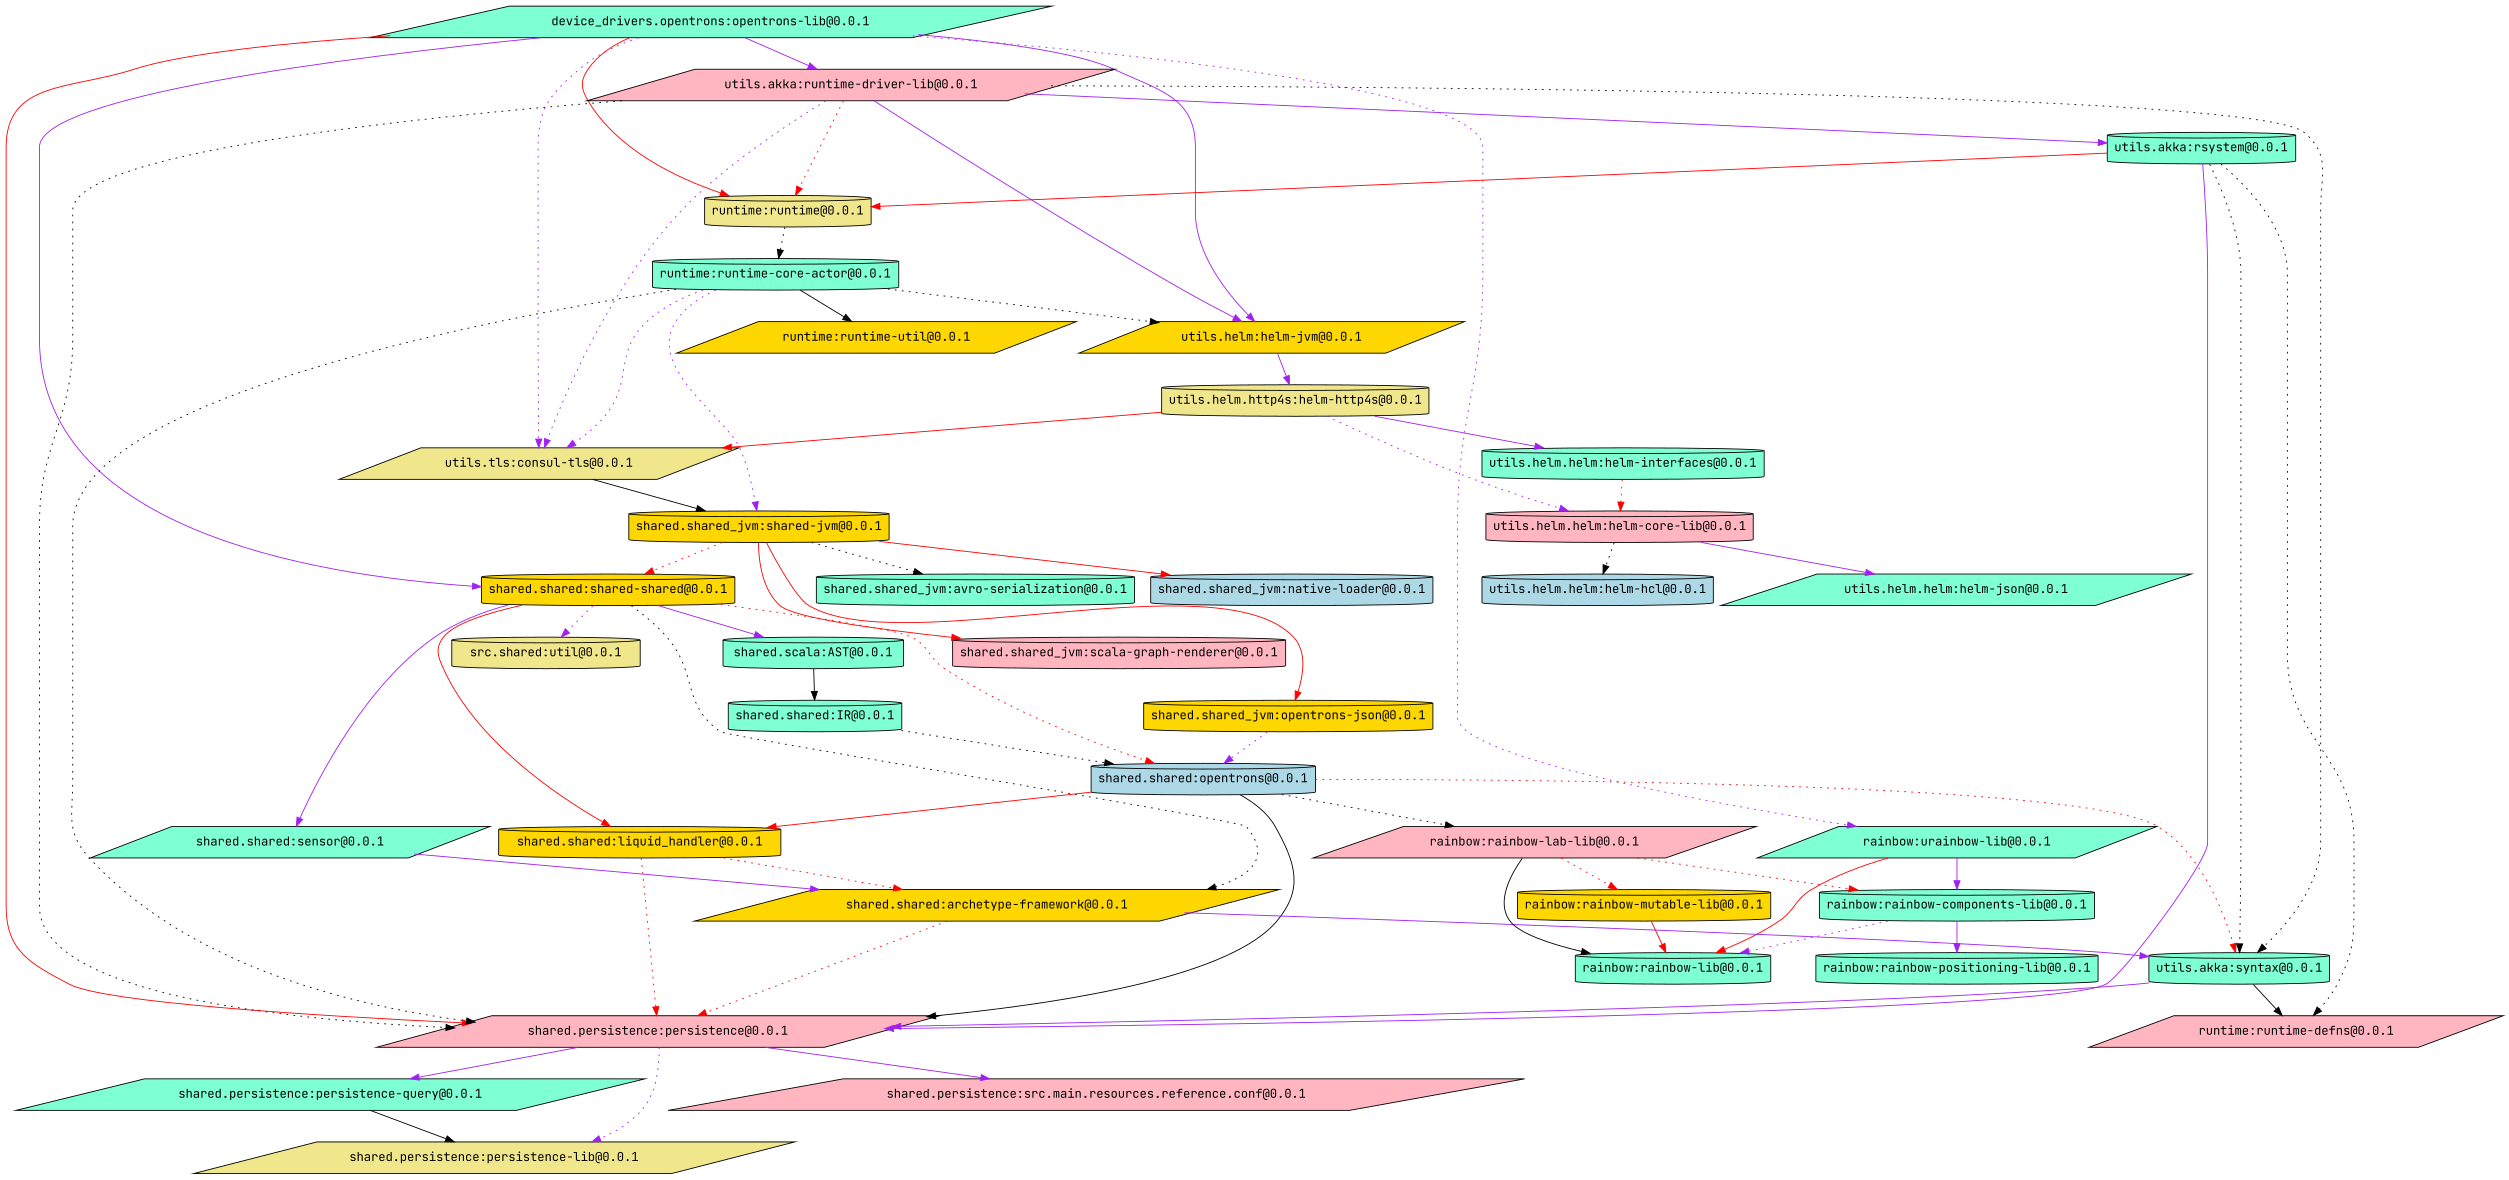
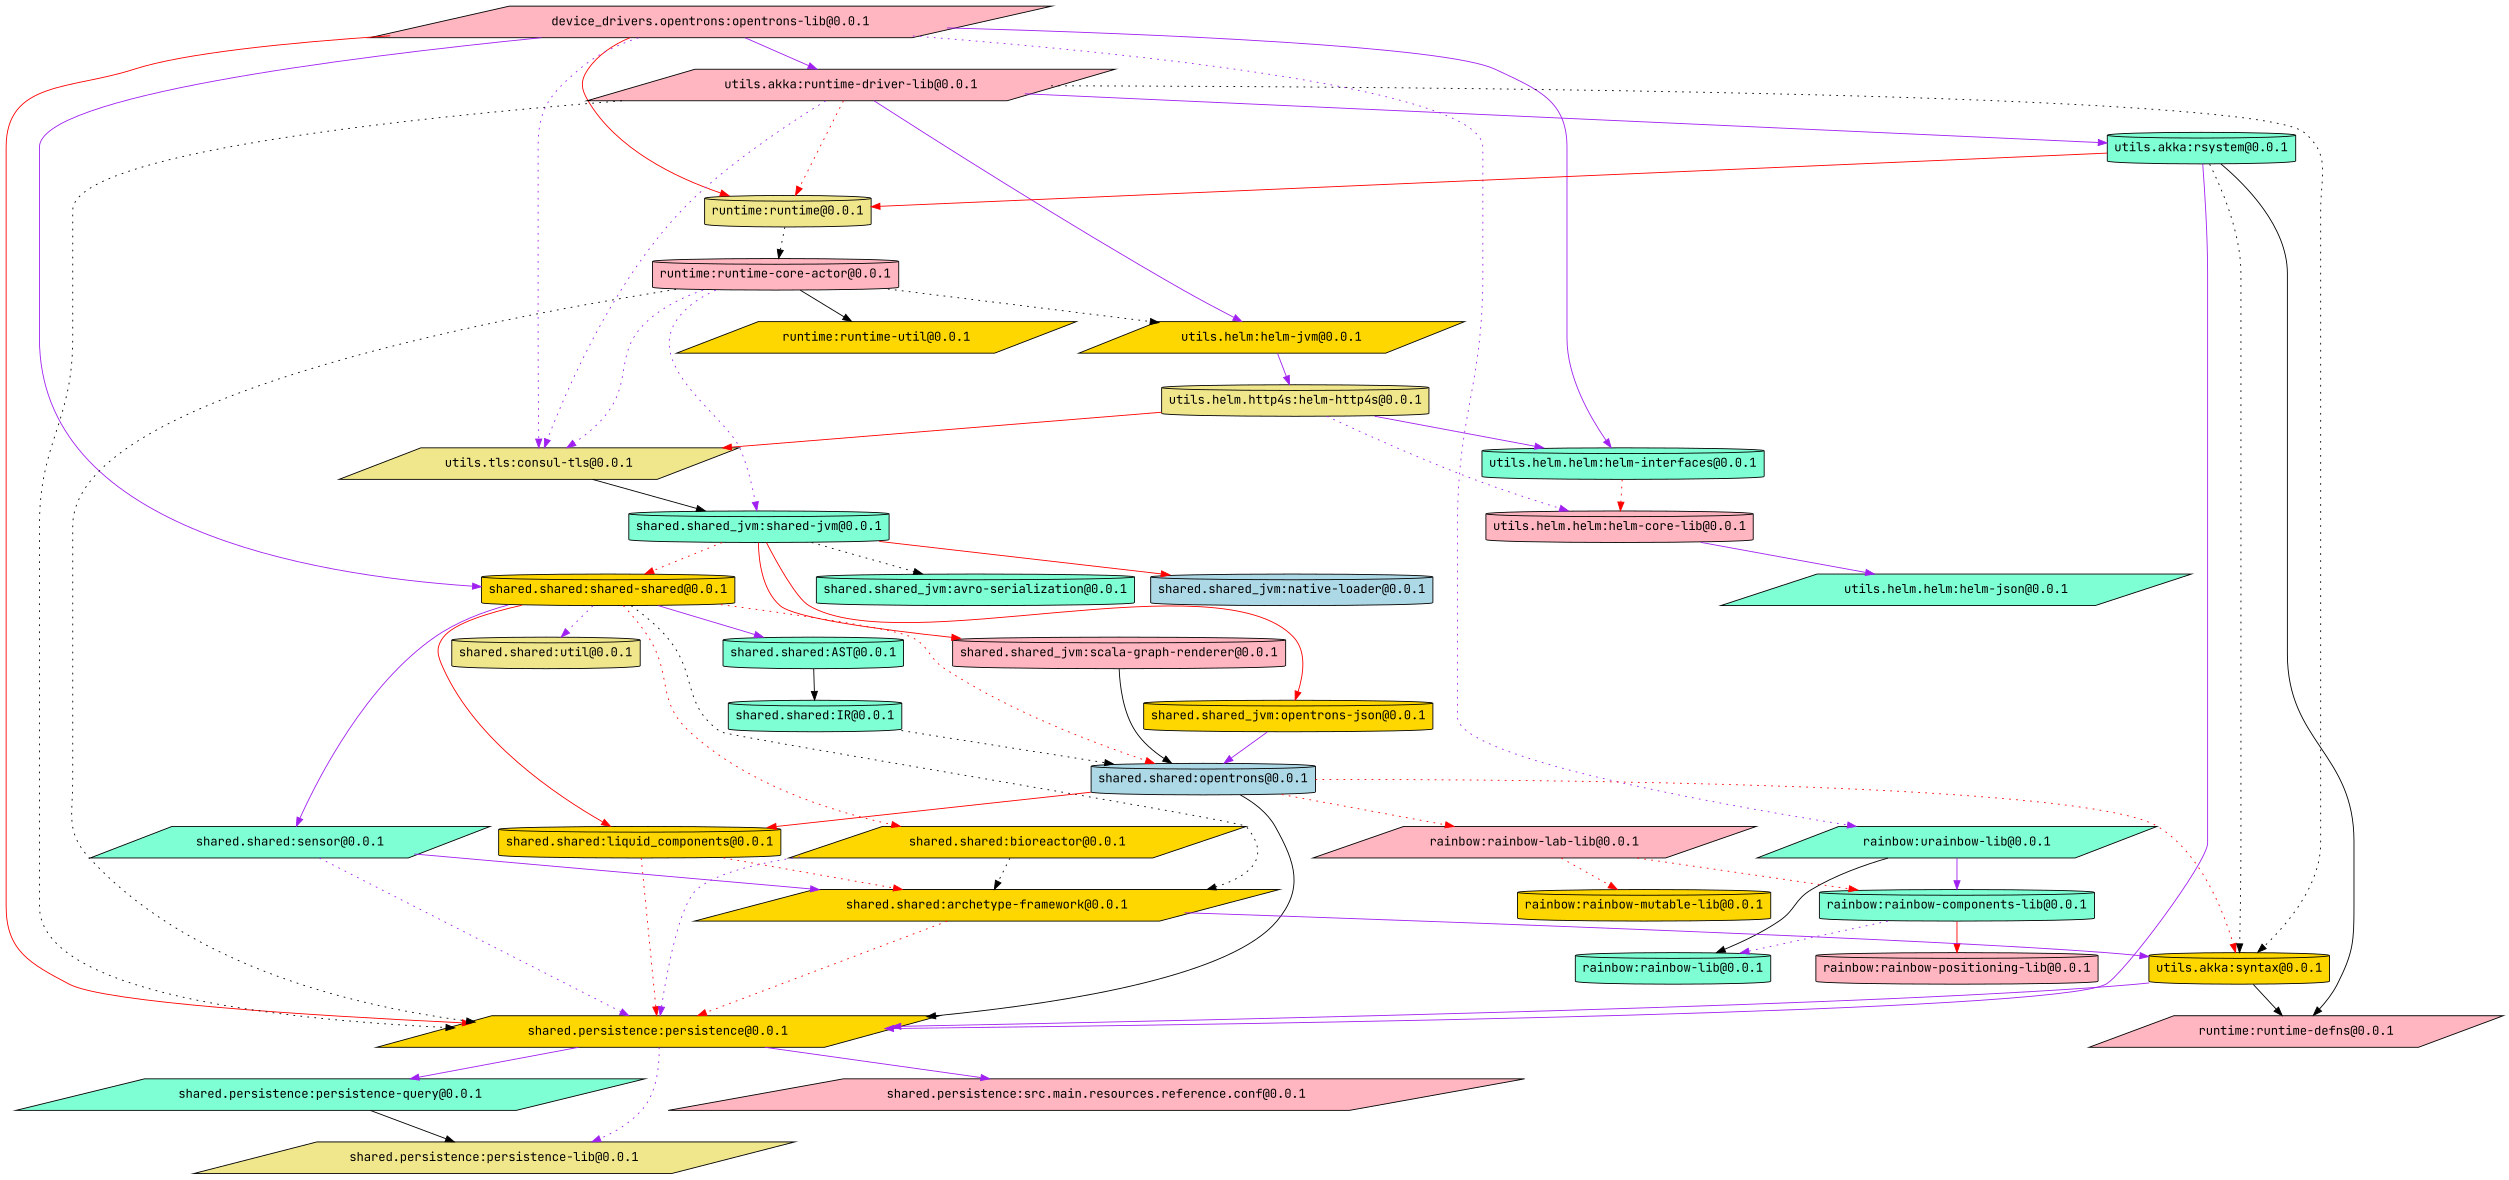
(711, 22) -> (711, 22)
(1139, 80) -> (1429, 56)
(776, 274) -> (776, 274)
(759, 527) -> (759, 527)
(2287, 587) -> (2287, 587)
(1598, 590) -> none
(546, 653) -> (546, 653)
(813, 653) -> (813, 653)
none -> (1130, 720)
(1249, 745) -> (1249, 745)
(1364, 810) -> (1364, 810)
(640, 842) -> (640, 842)
none -> (1017, 842)
(1802, 897) -> (1802, 897)
(1507, 916) -> none
(1957, 933) -> (1957, 933)
none -> (470, 935)
(1658, 936) -> none
(1957, 968) -> (1957, 968)
(2239, 968) -> (2239, 968)
(658, 1032) -> (658, 1032)
